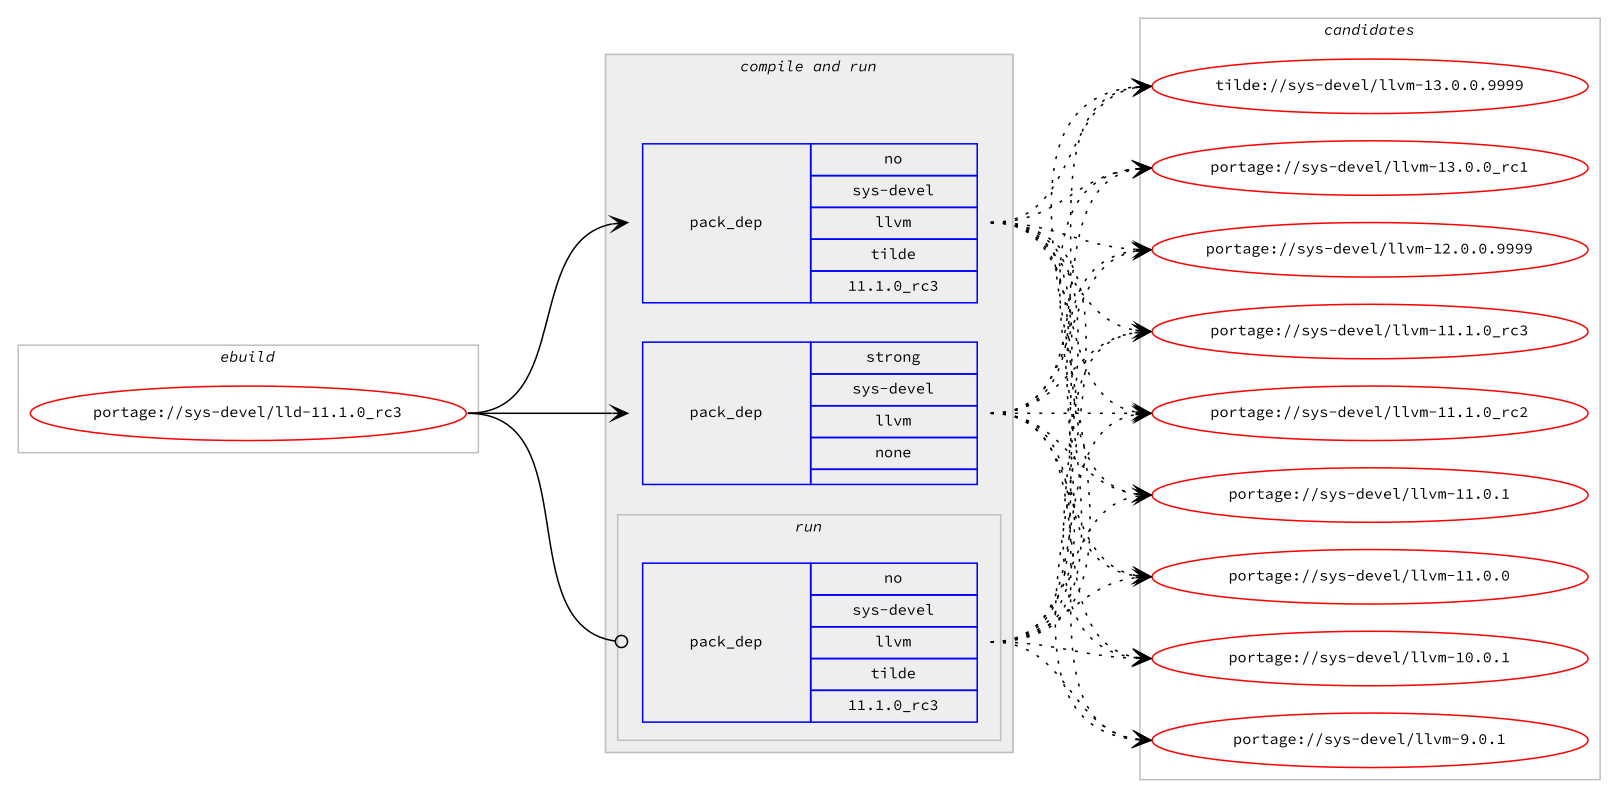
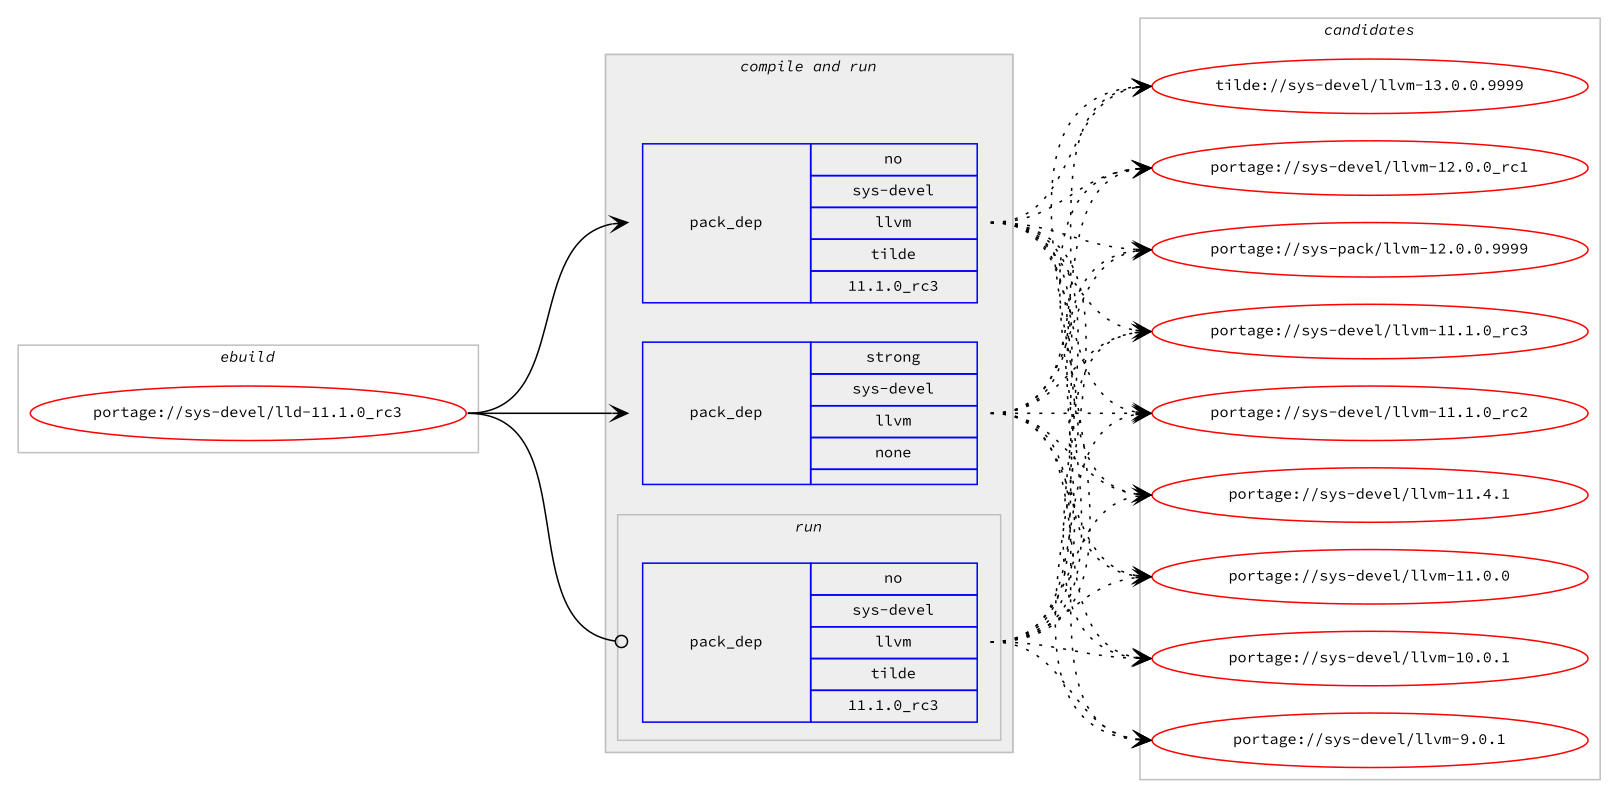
(1370, 168) -> (1370, 168)
(1370, 250) -> (1370, 250)
(1370, 495) -> (1370, 495)
